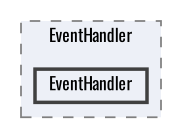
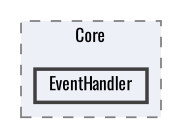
(91, 38) -> (91, 38)
